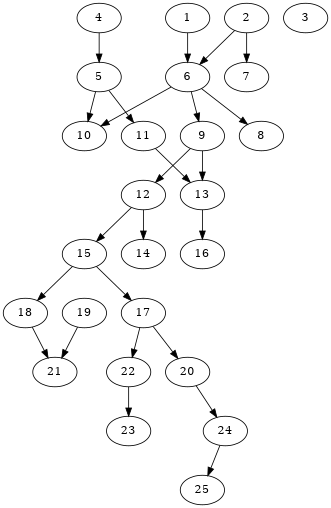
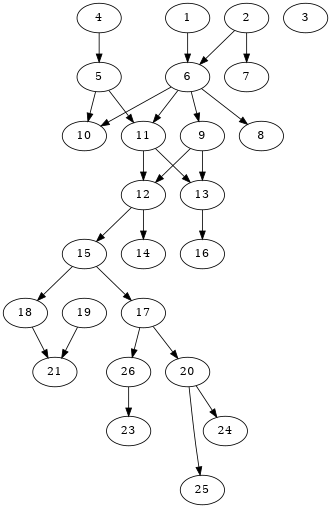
none -> (168, 103)
none -> (143, 162)
(129, 372) -> (129, 372)
(215, 457) -> (194, 427)
